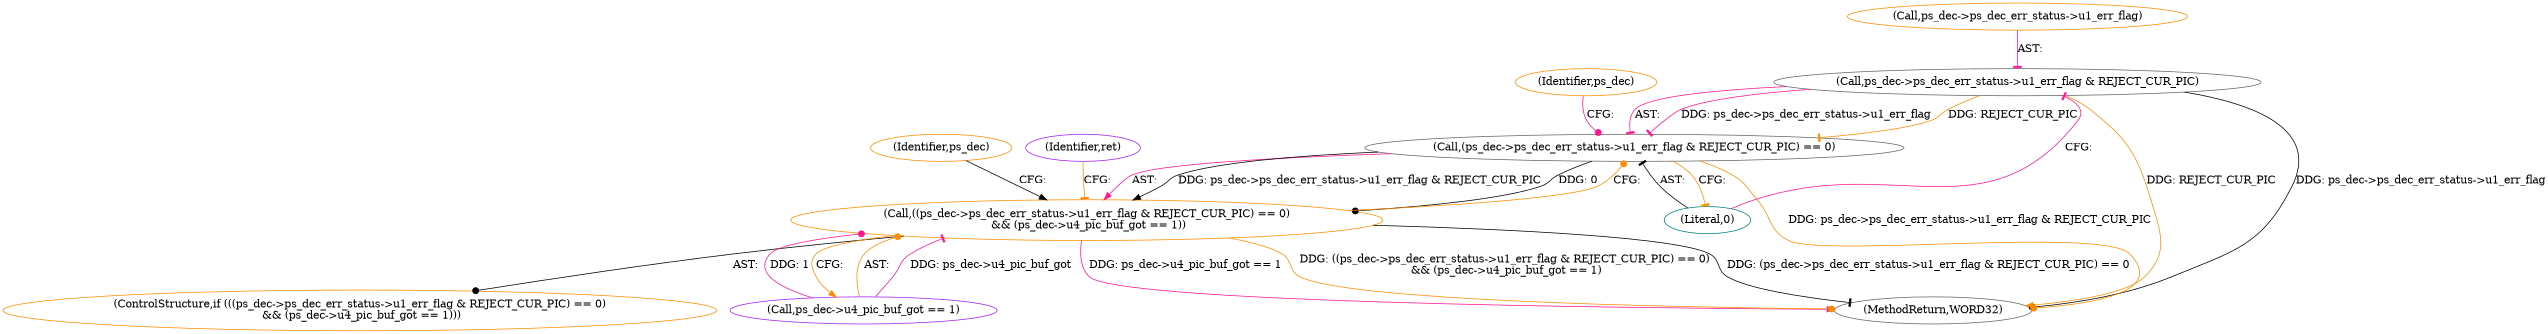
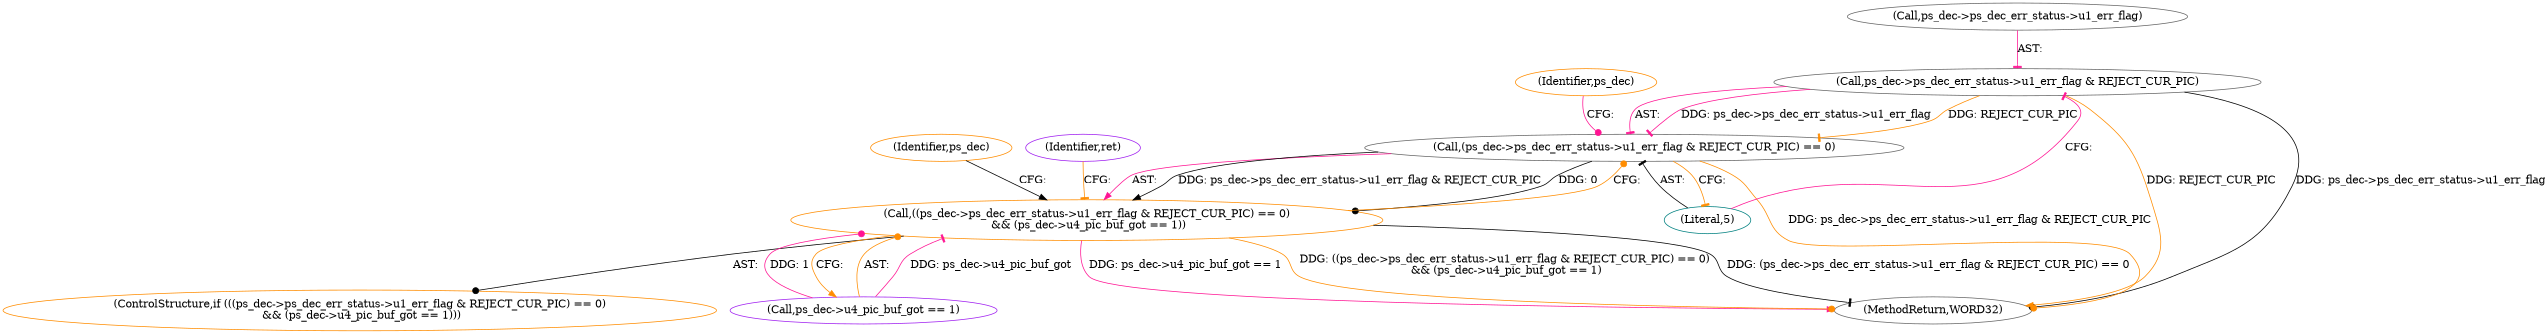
(2017, 17) -> (2017, 17)
(1708, 220) -> (1708, 220)
